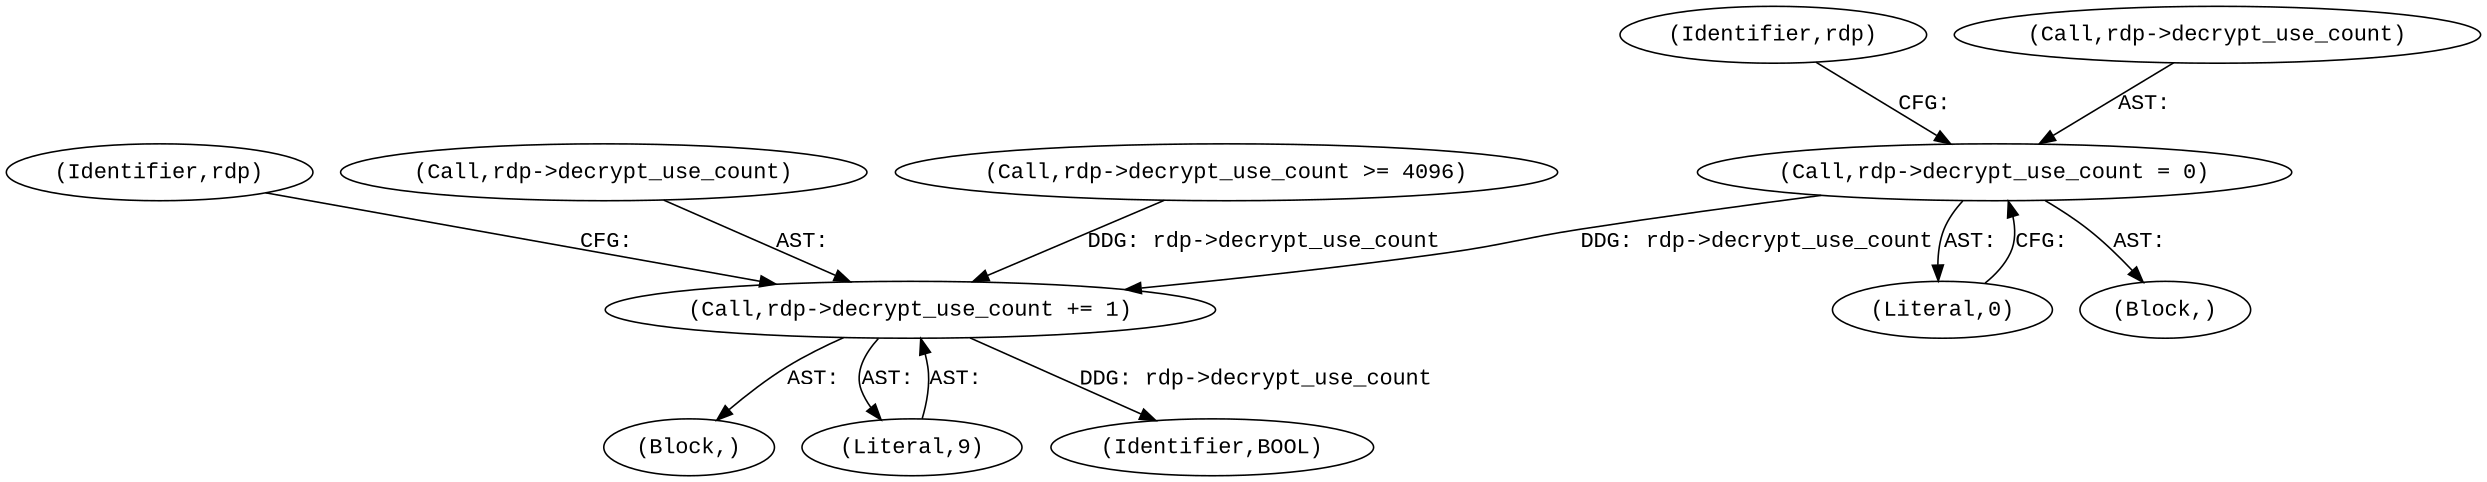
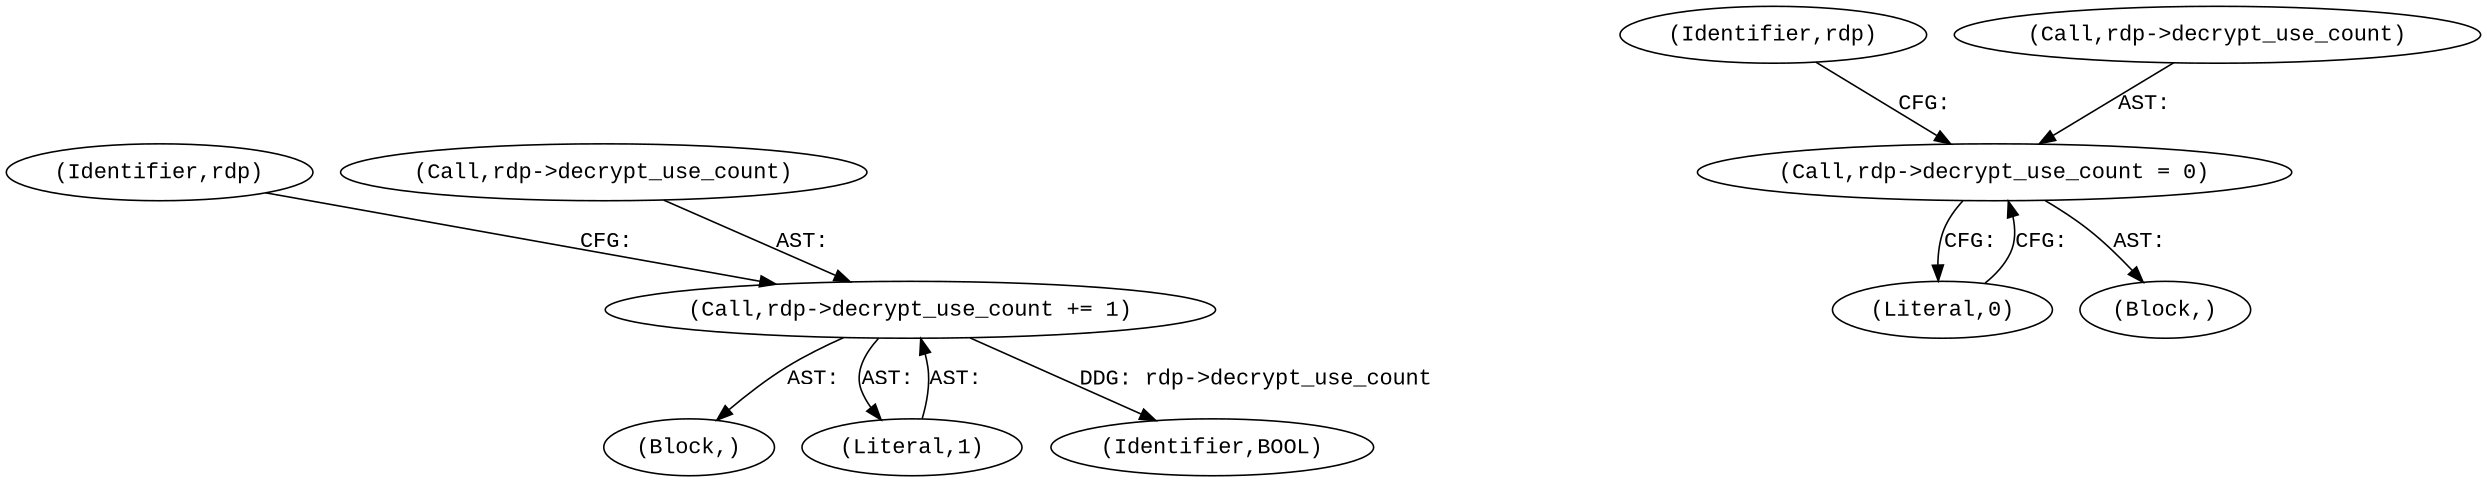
(1227, 172) -> none
(1977, 241) -> (1977, 241)
(1482, 247) -> none
(912, 447) -> (912, 447)
